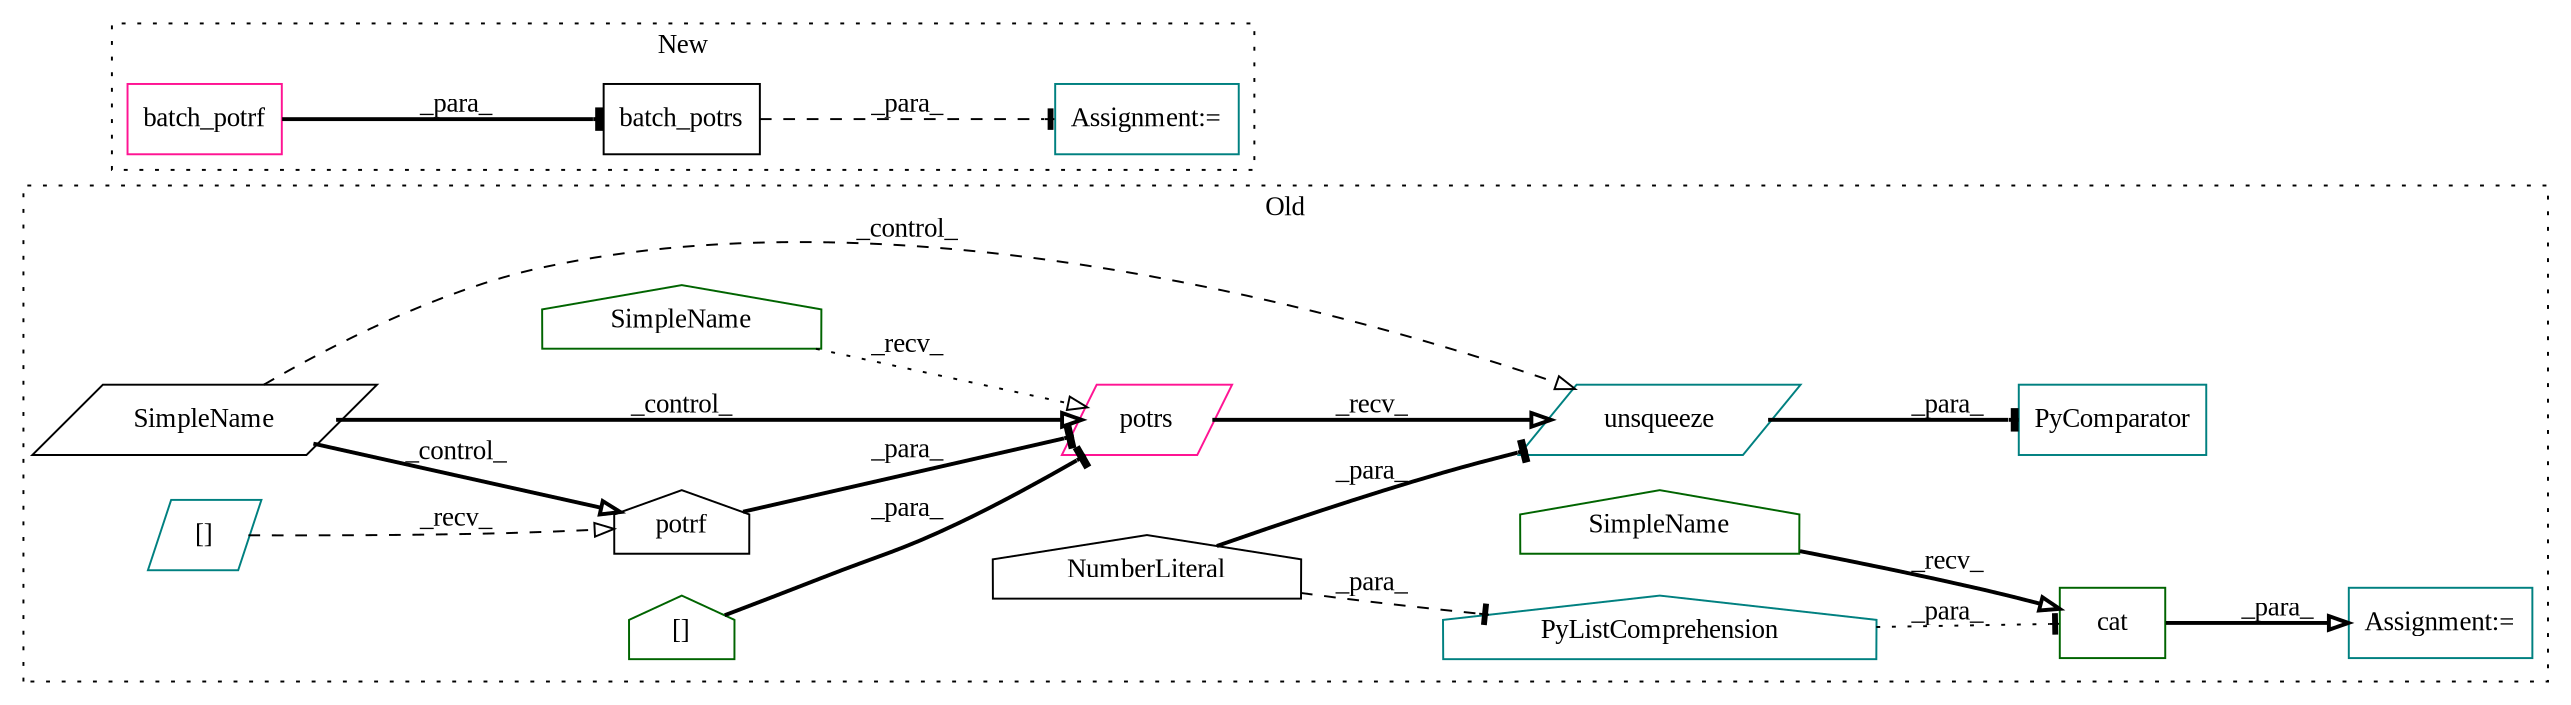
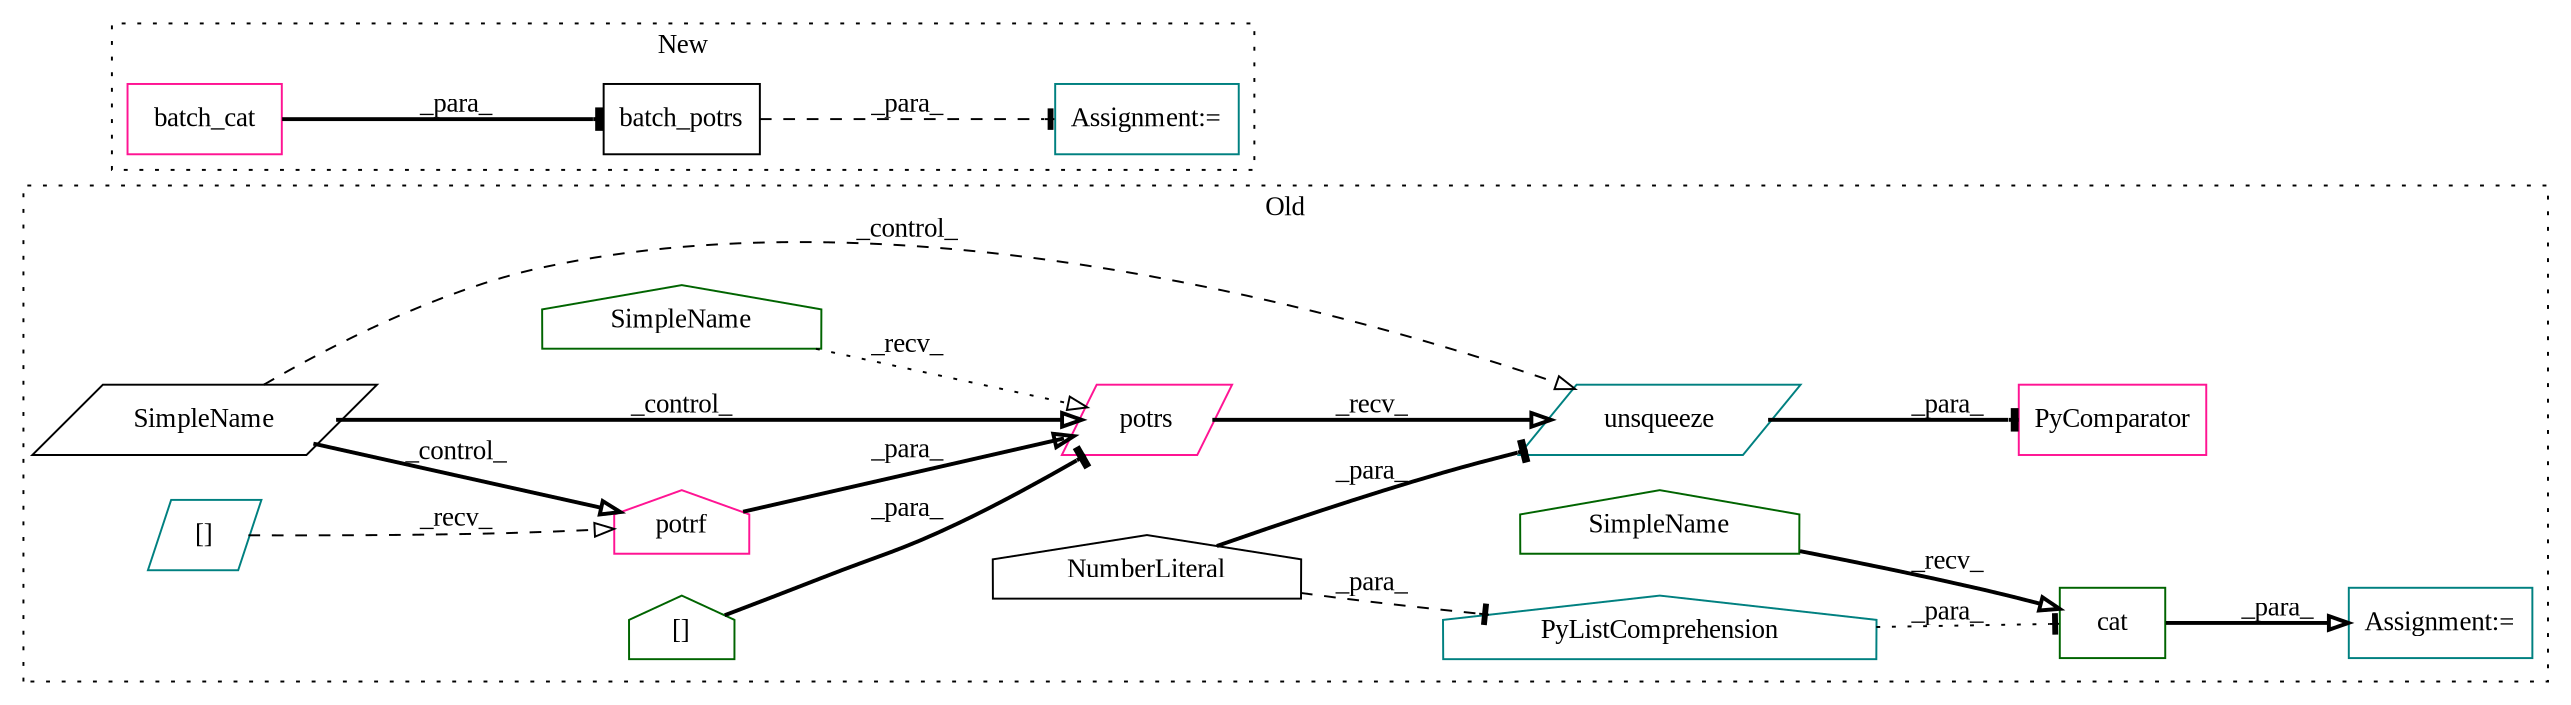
(205, 119) -> (205, 119)
(2113, 420) -> (2113, 420)
(904, 475) -> (904, 475)
(682, 525) -> (682, 525)
